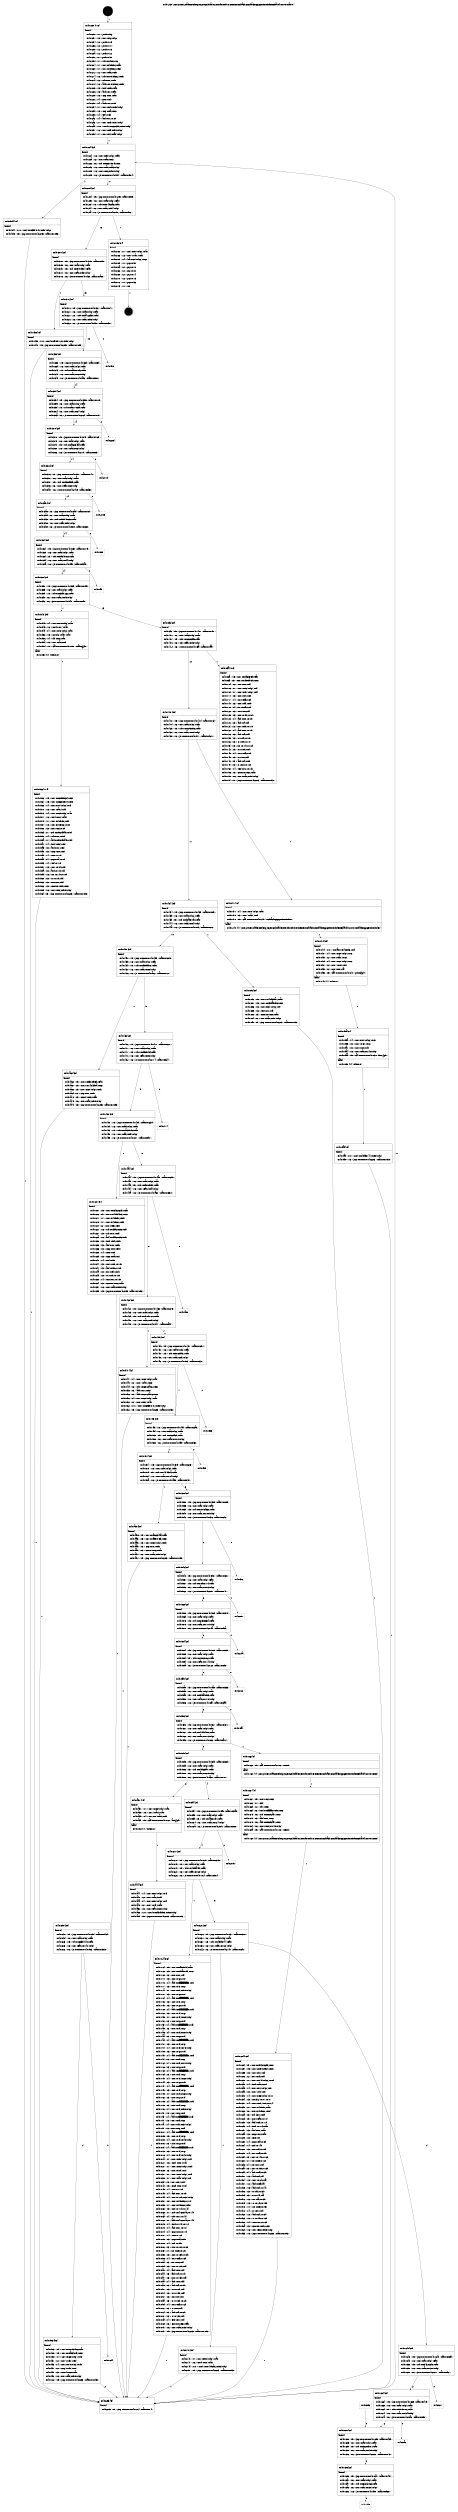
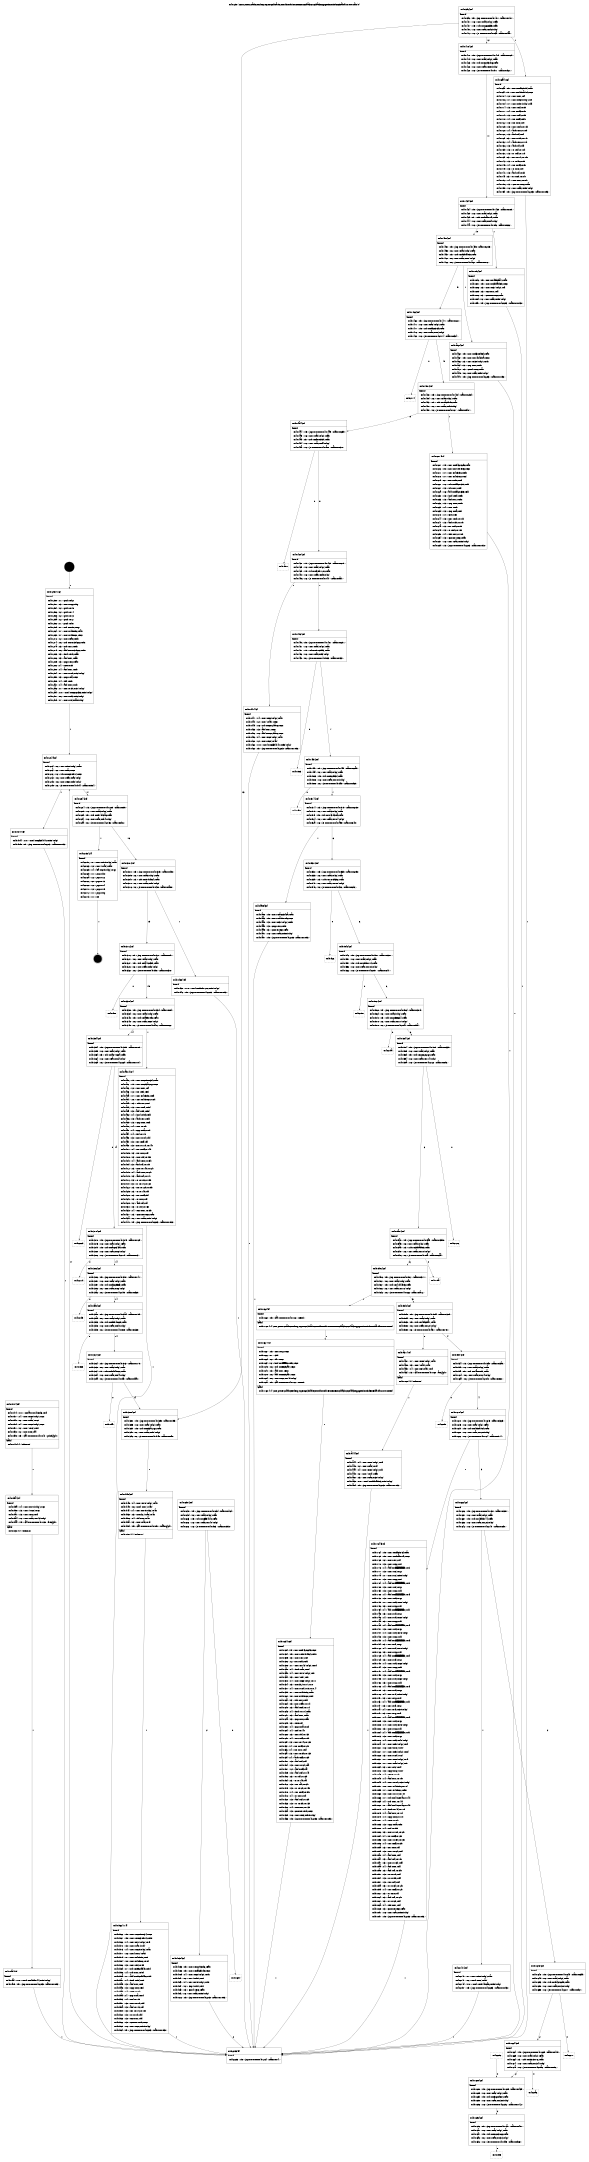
(125, 617) -> (242, 645)
(303, 916) -> none
none -> (147, 1147)
none -> (526, 1236)
